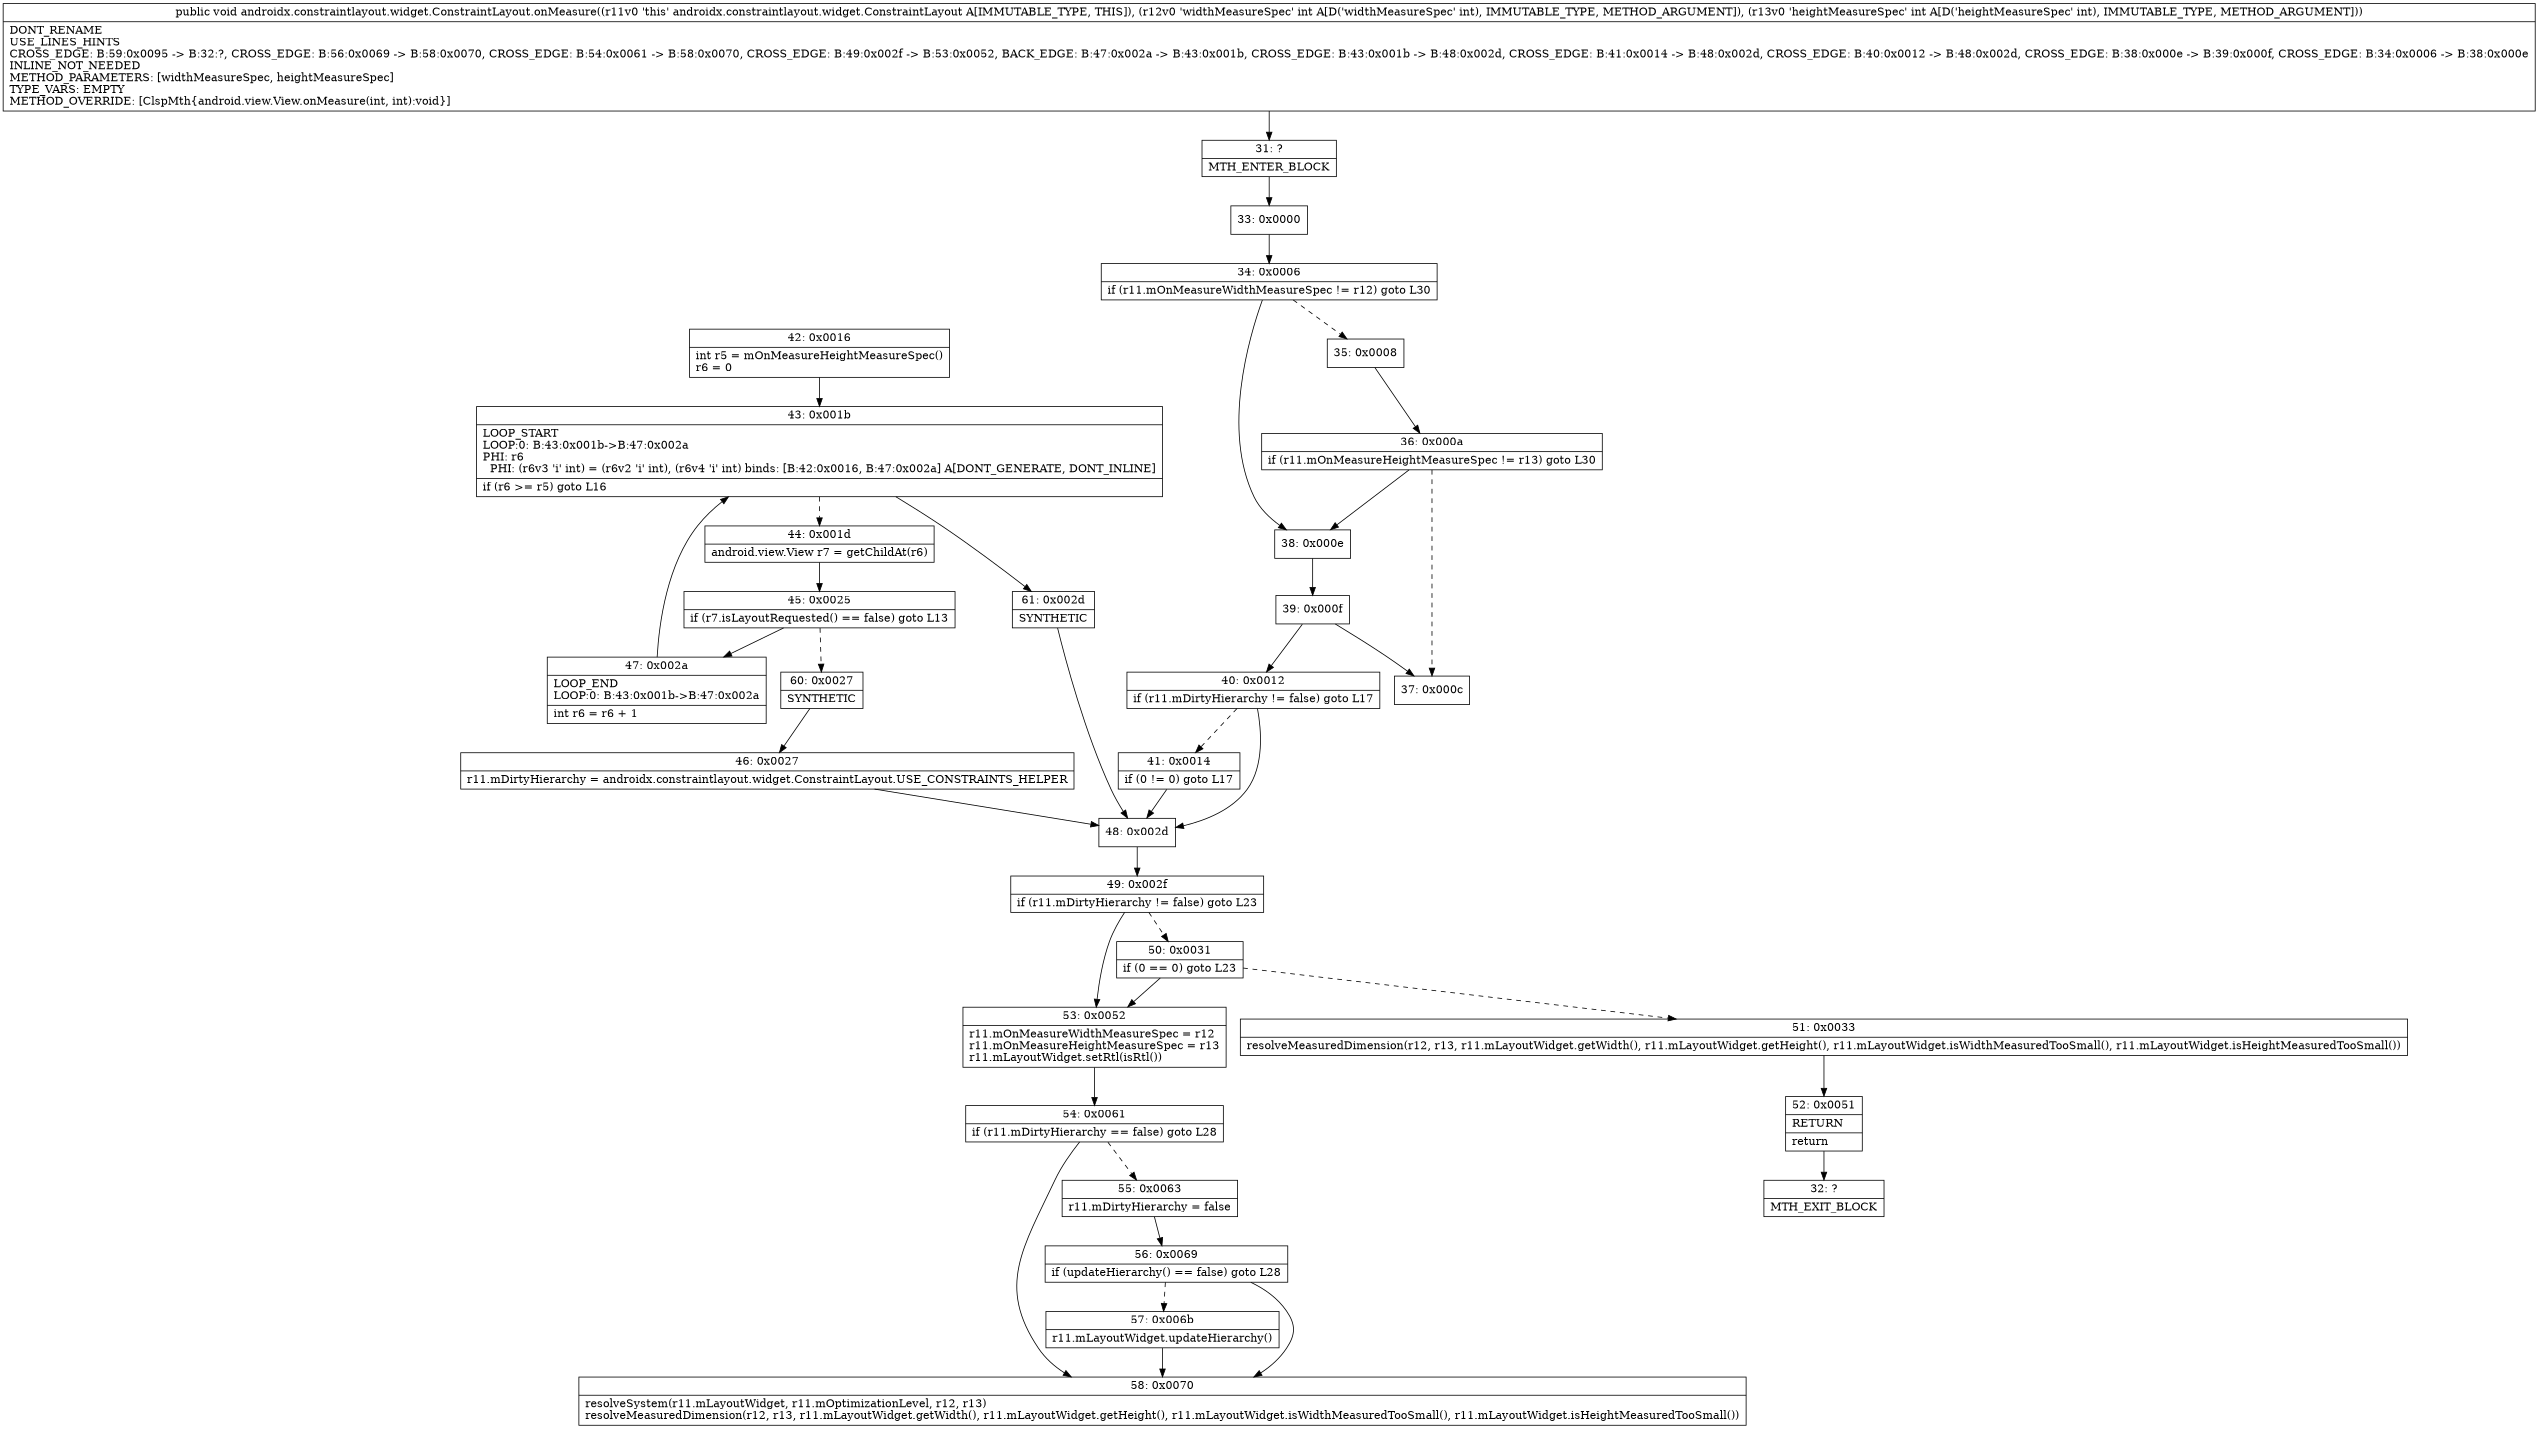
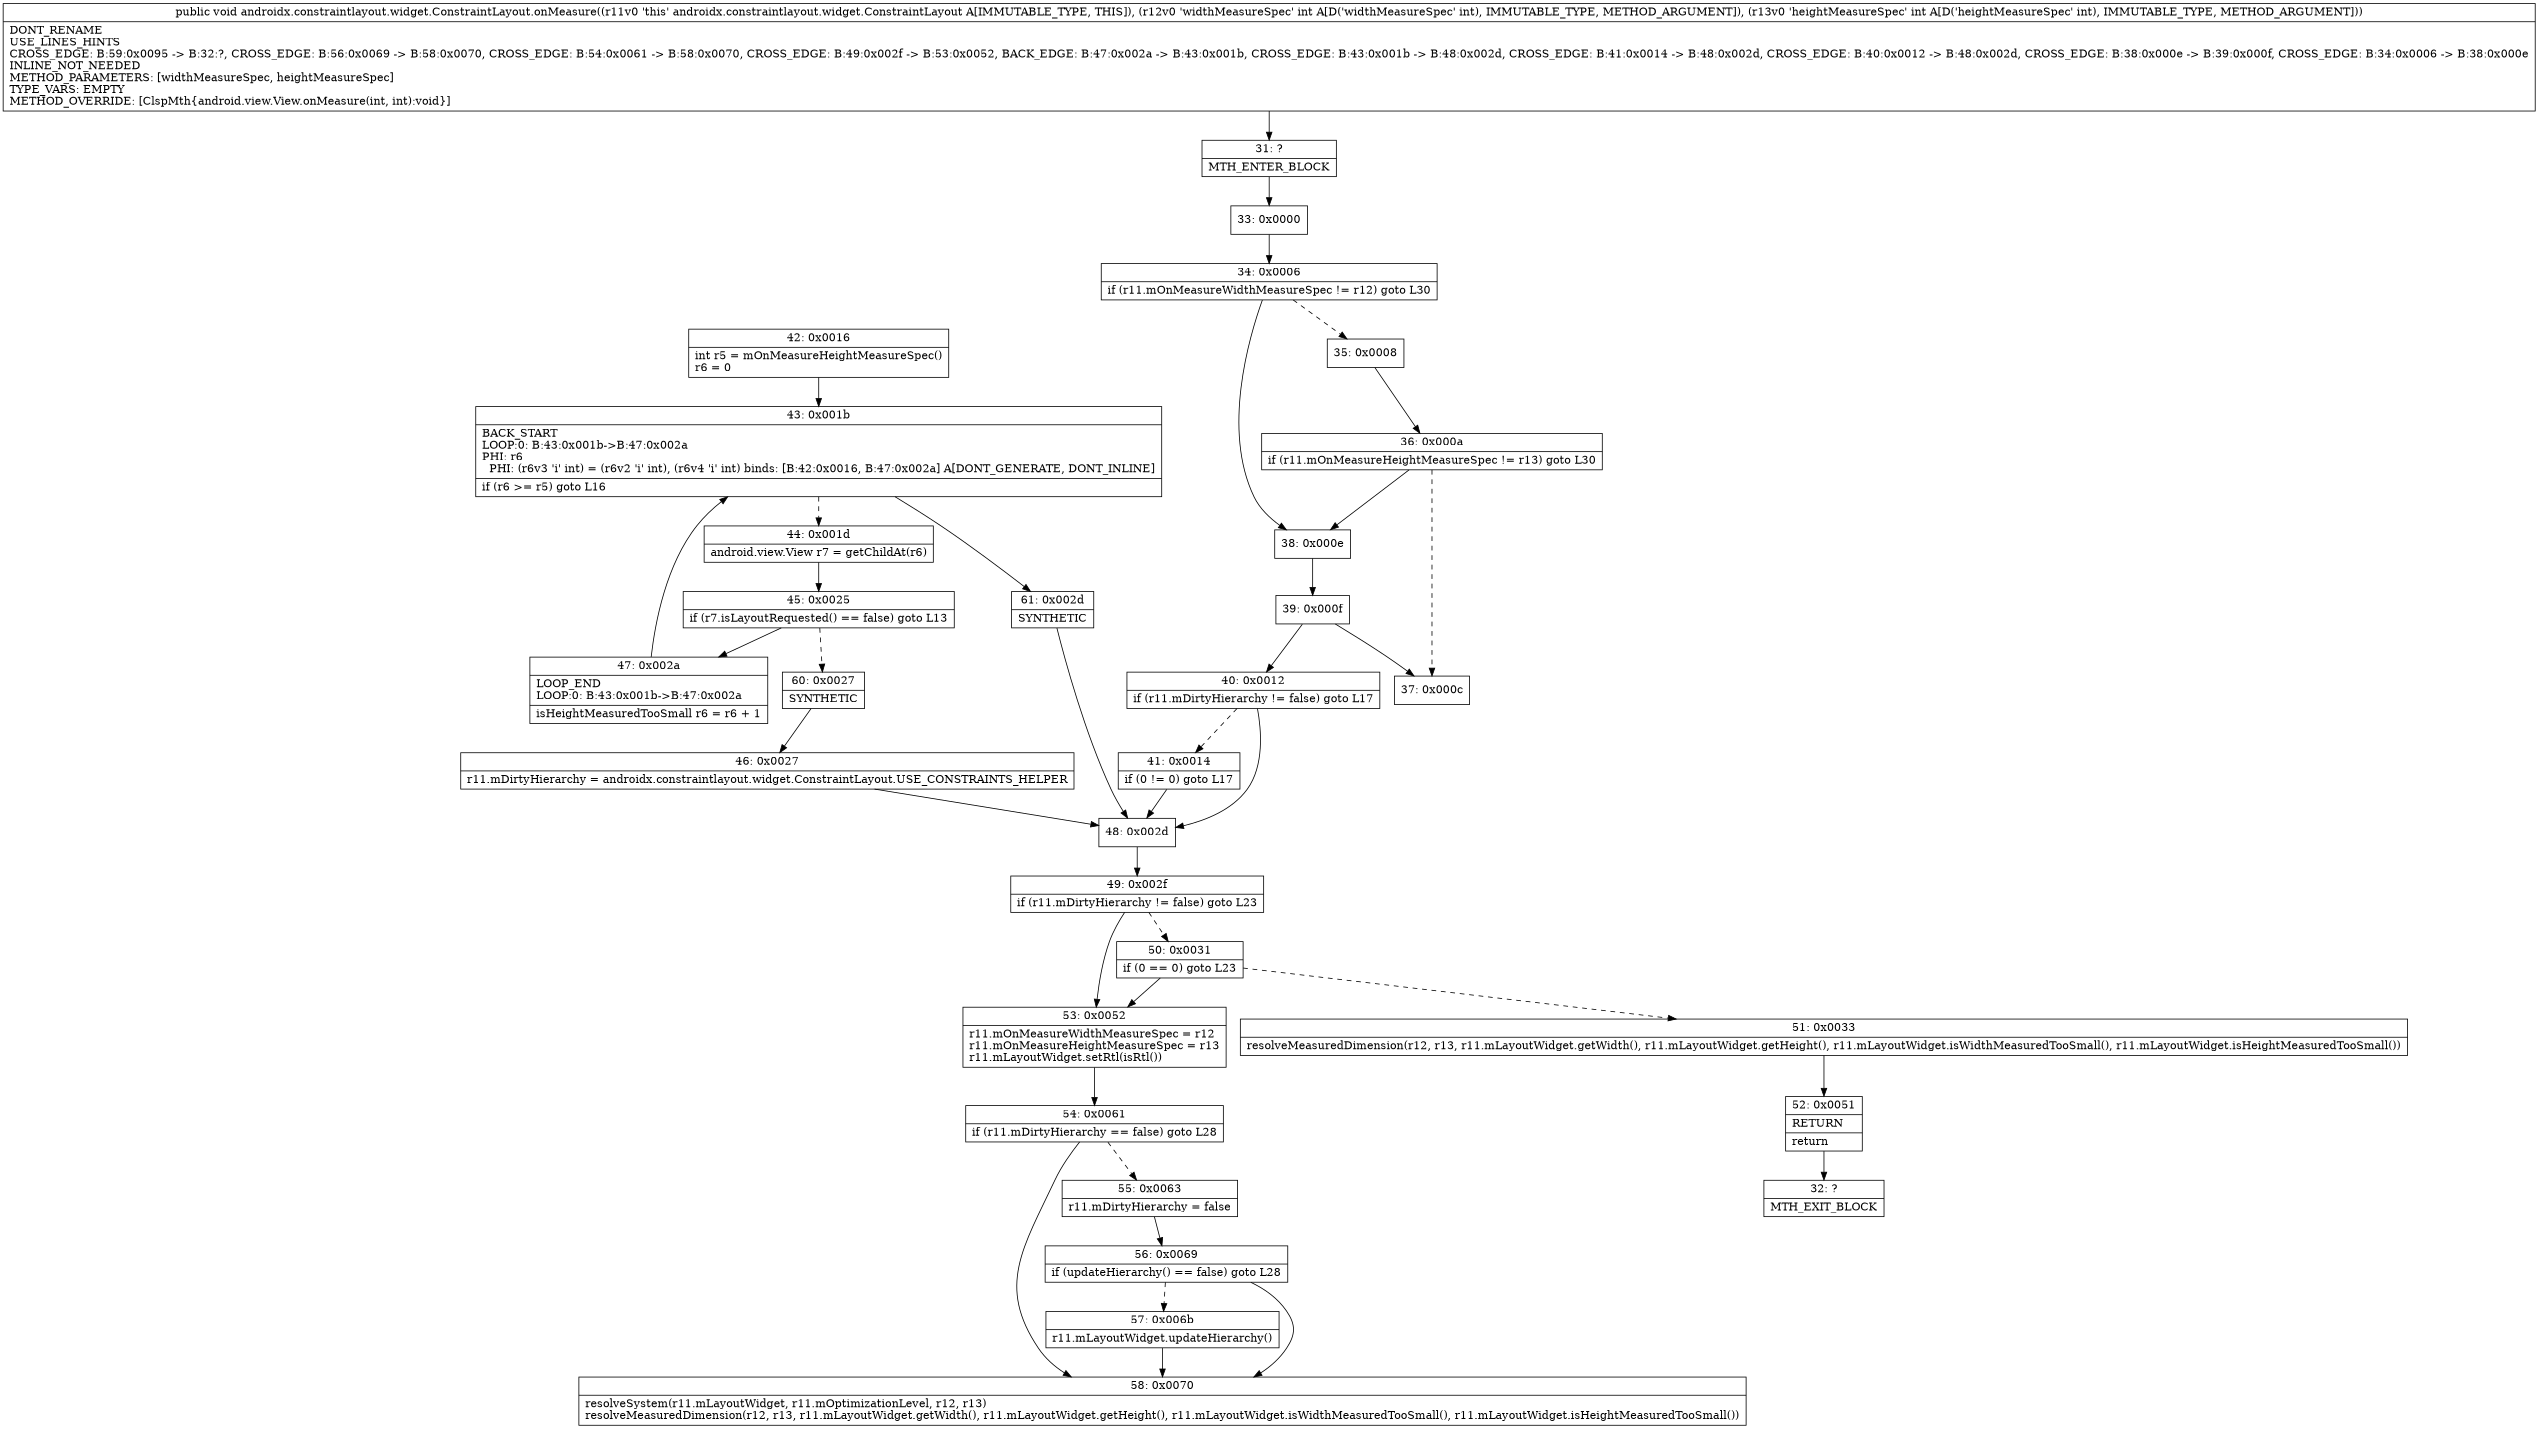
(521, 433) -> (520, 433)
(596, 714) -> (649, 714)
